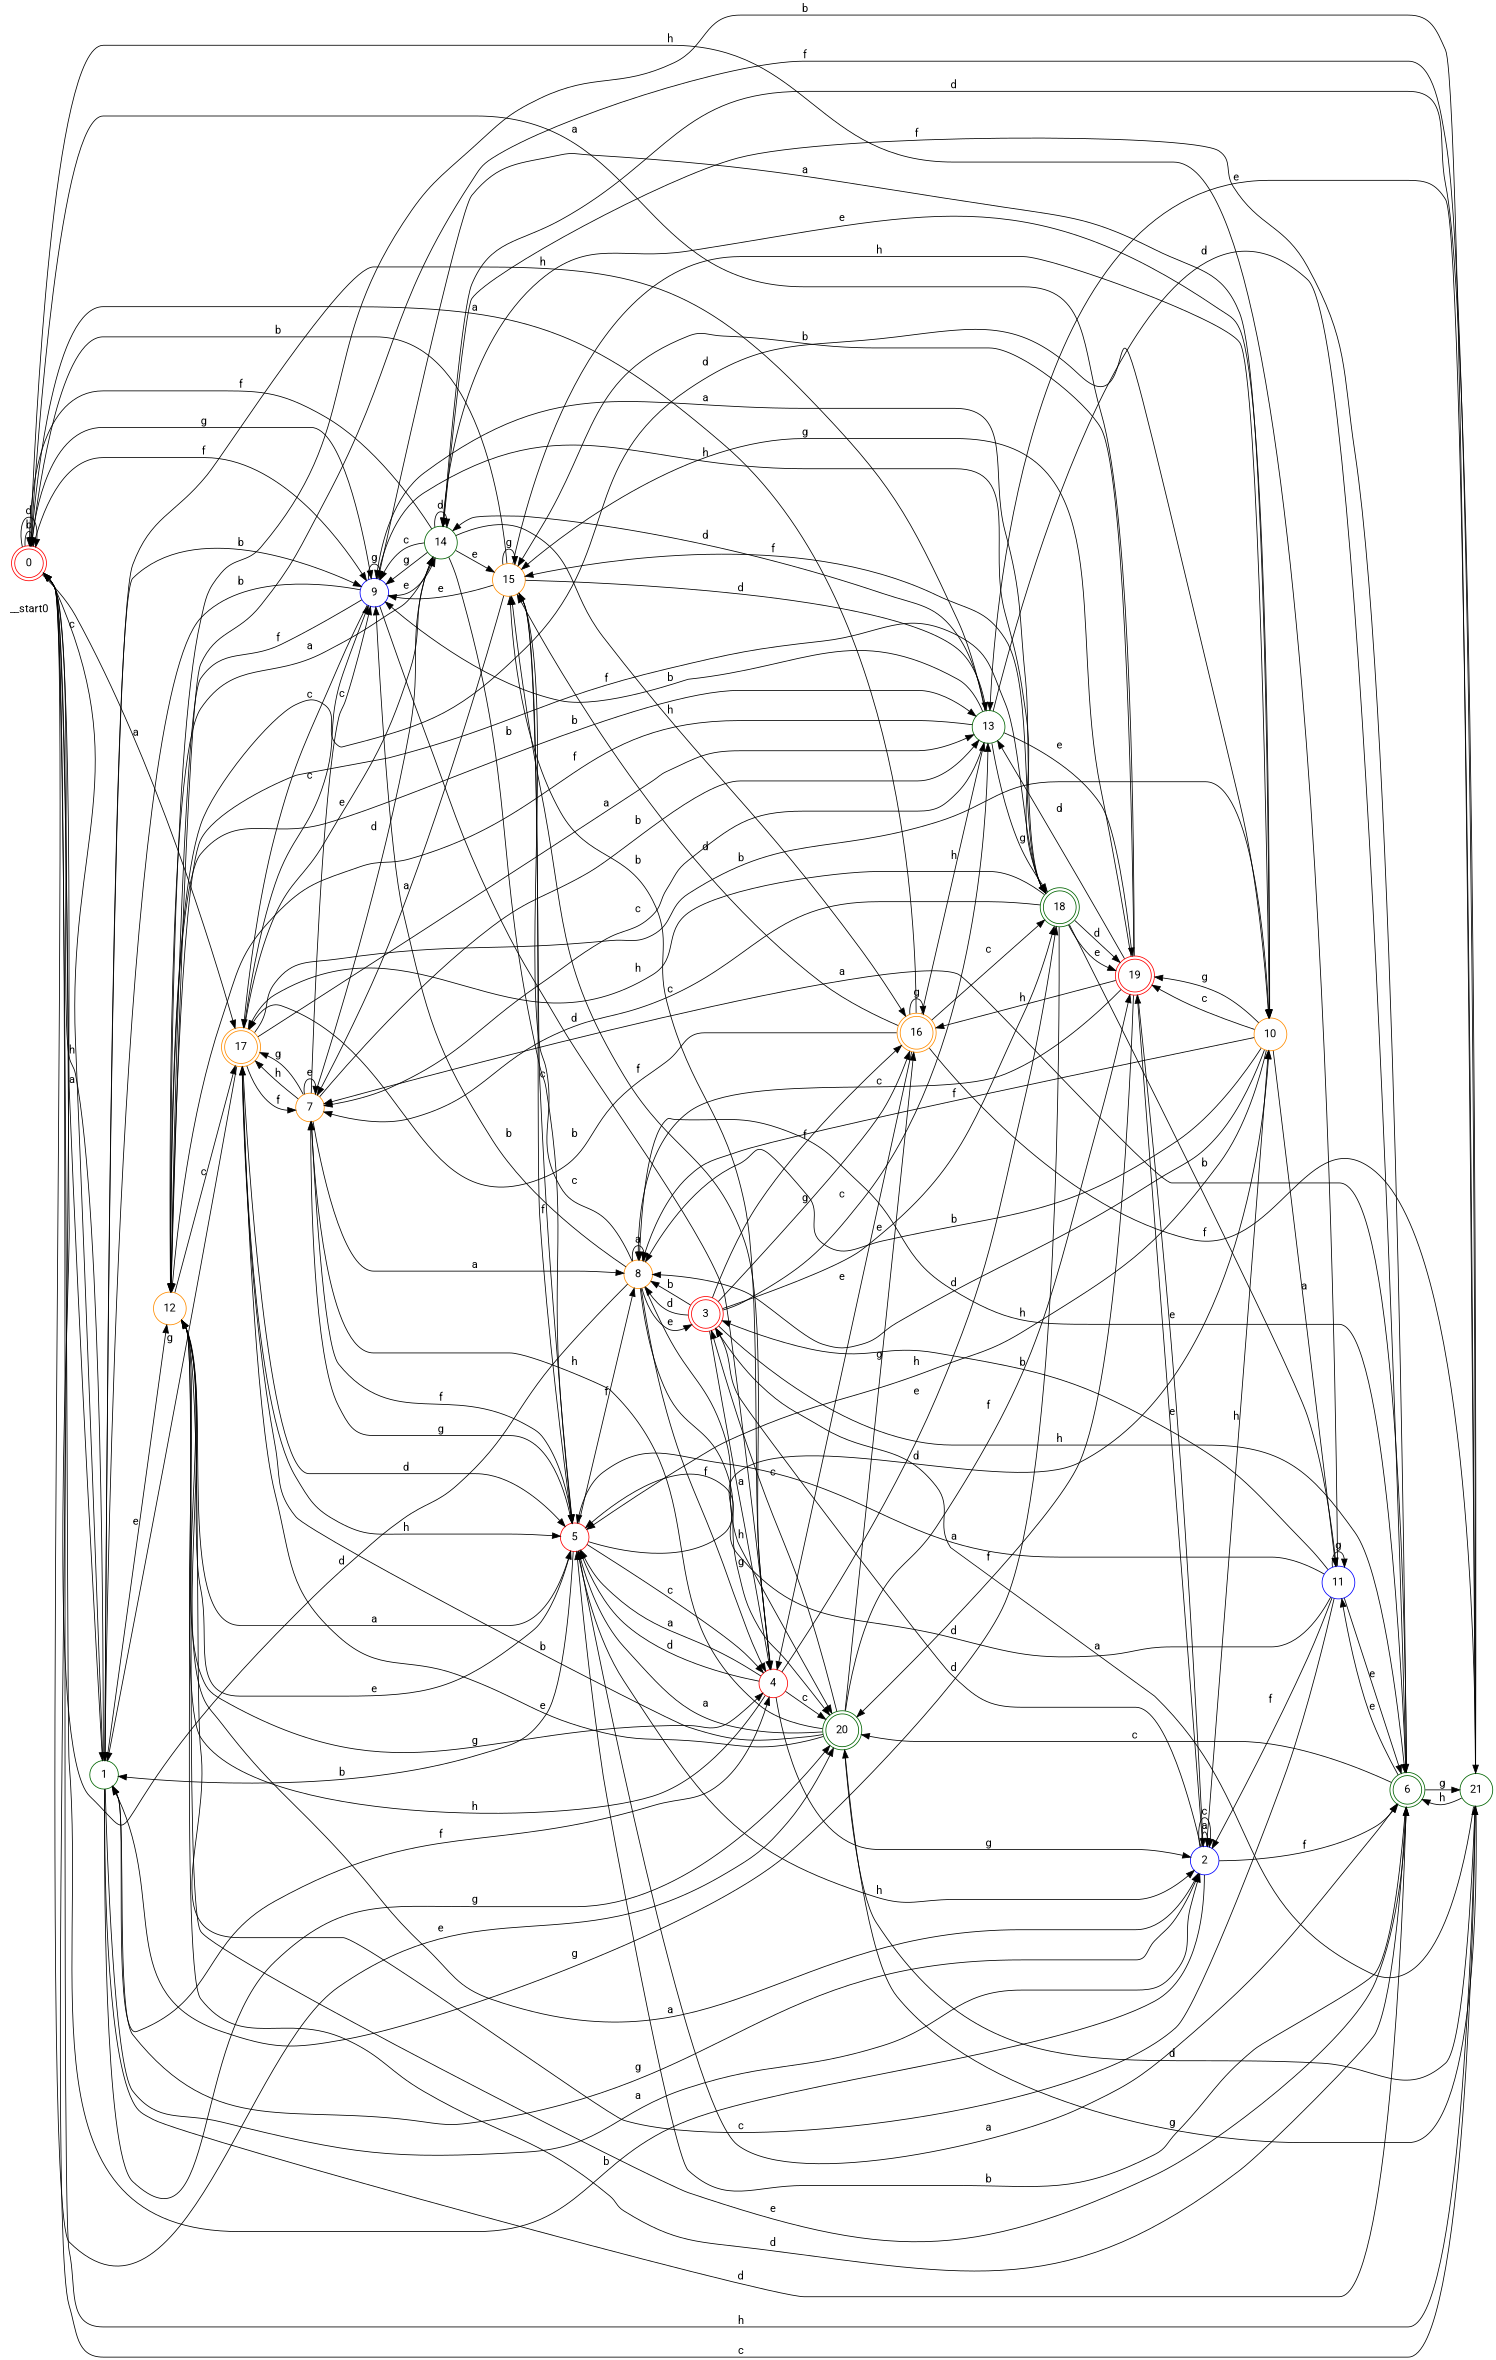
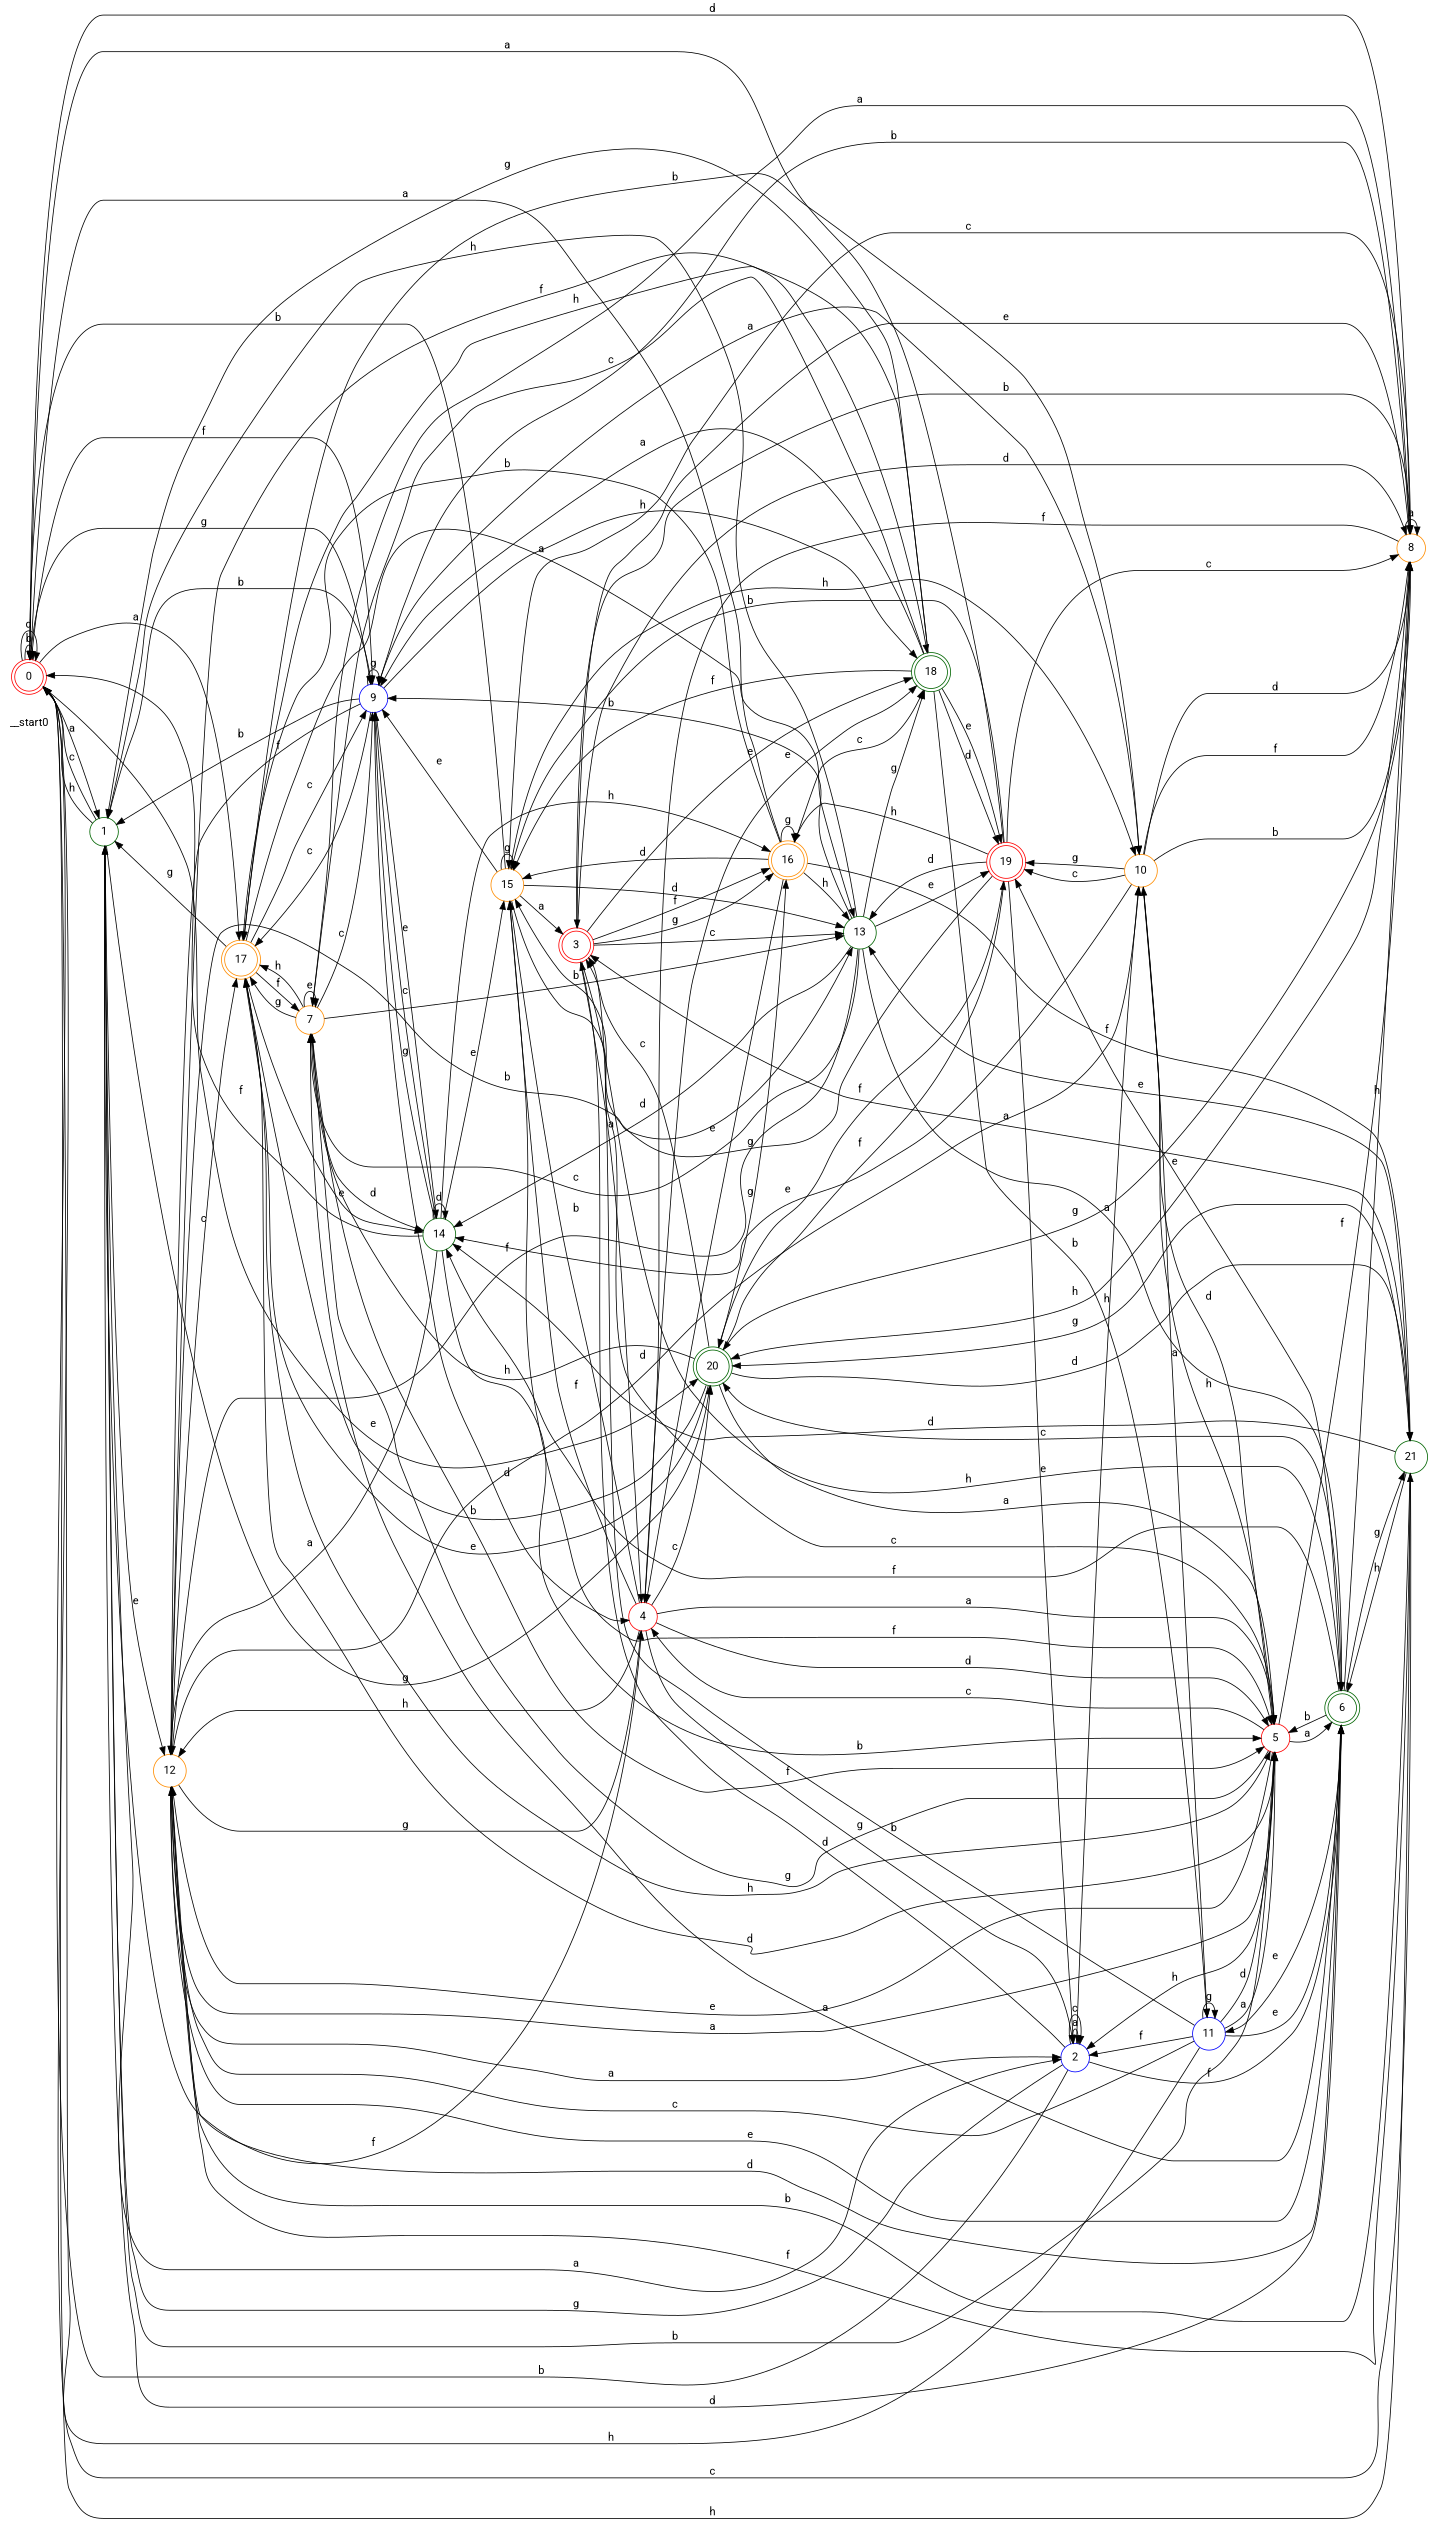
(1205, 251) -> (1107, 1208)
(425, 847) -> (538, 912)
(1170, 1425) -> (1236, 1271)
